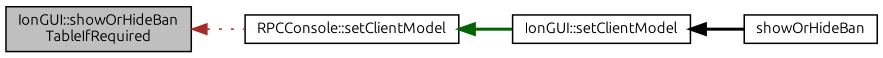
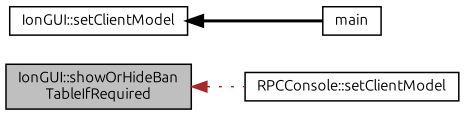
(493, 29) -> none
(811, 29) -> (352, 21)
